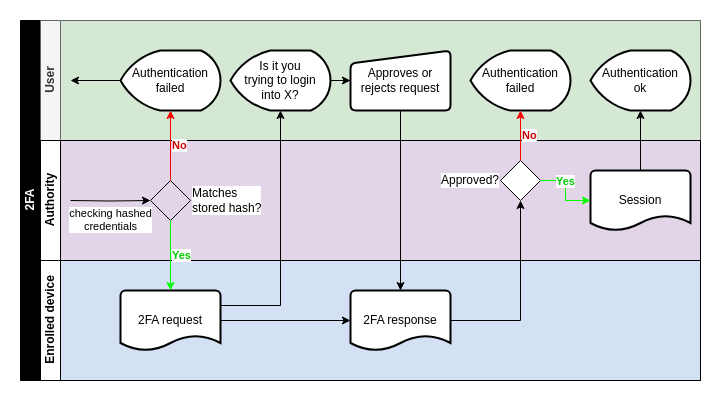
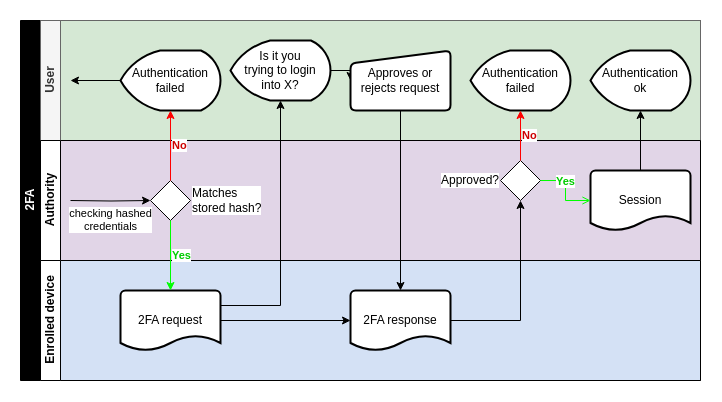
(281, 81) -> (281, 71)
(171, 201) -> (171, 201)
(582, 201) -> (584, 201)
